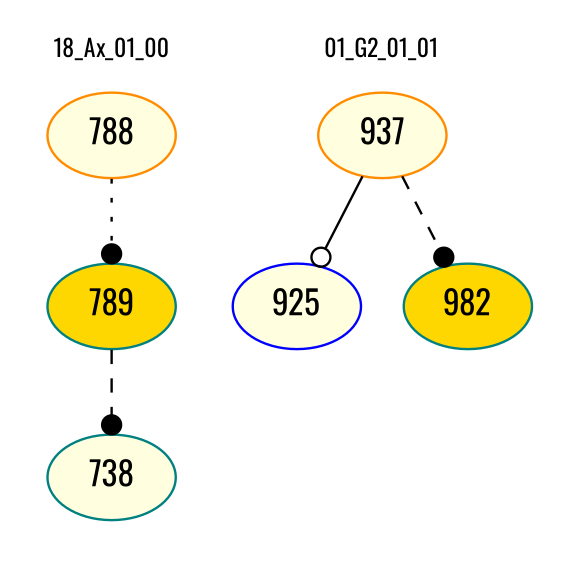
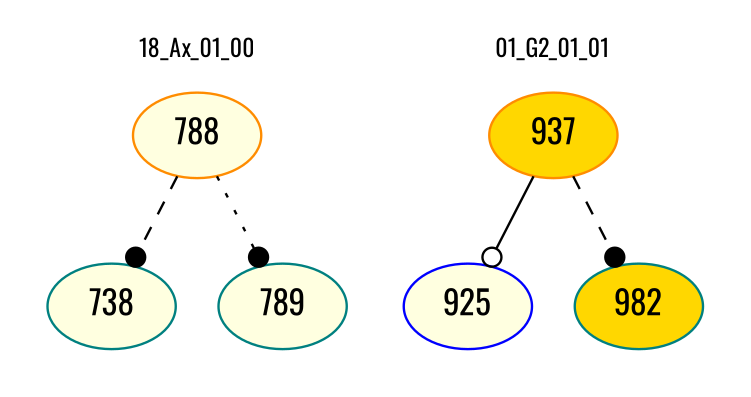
(382, 135) -> (553, 135)
(112, 306) -> (283, 306)
(112, 383) -> (159, 212)
